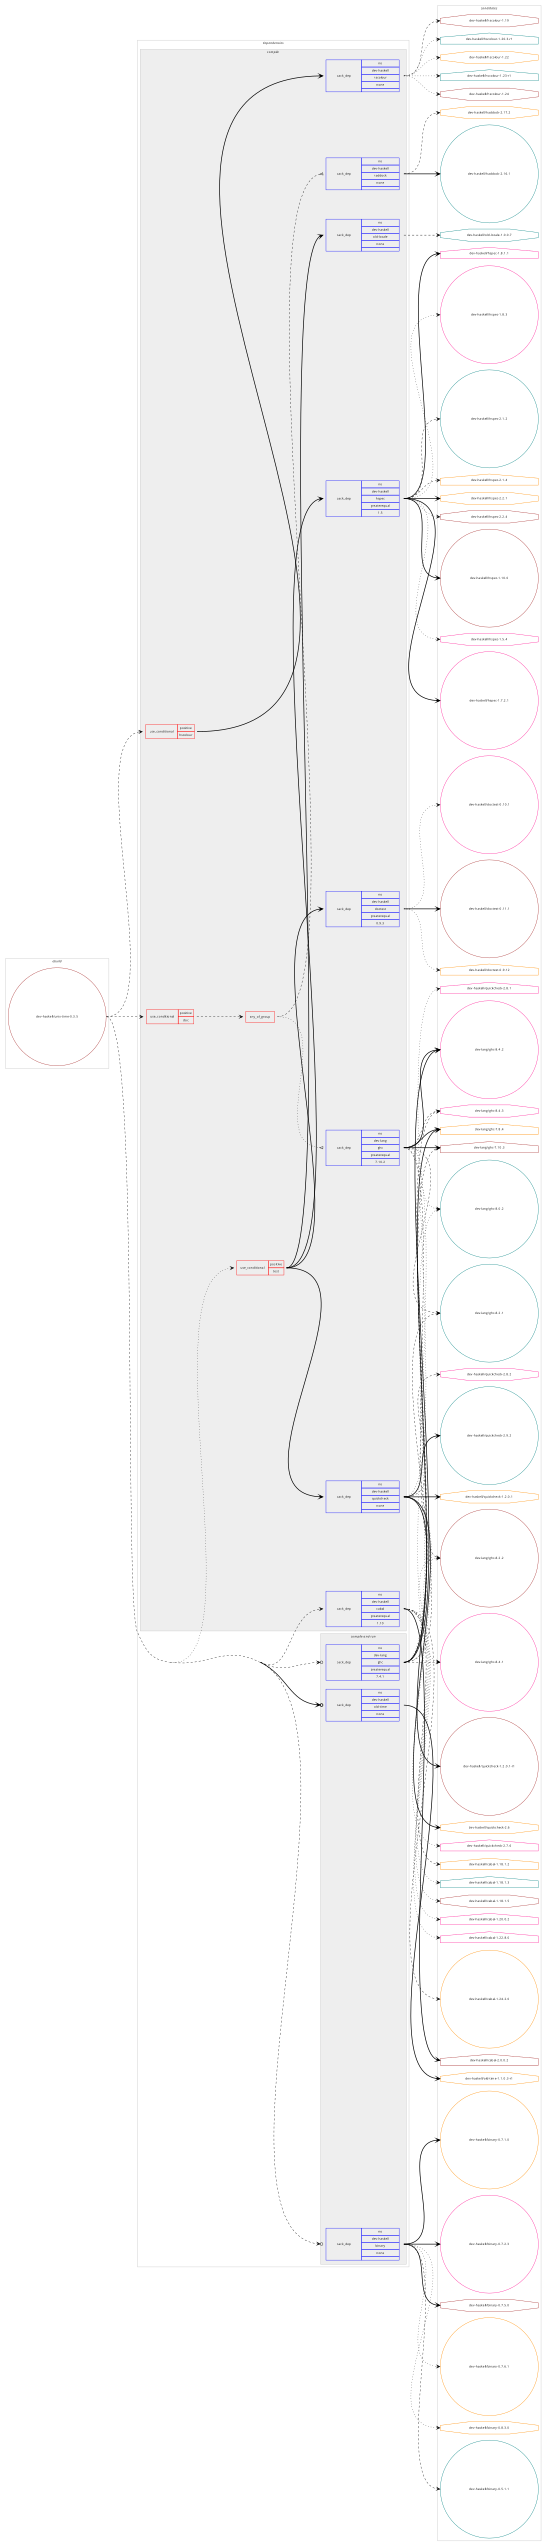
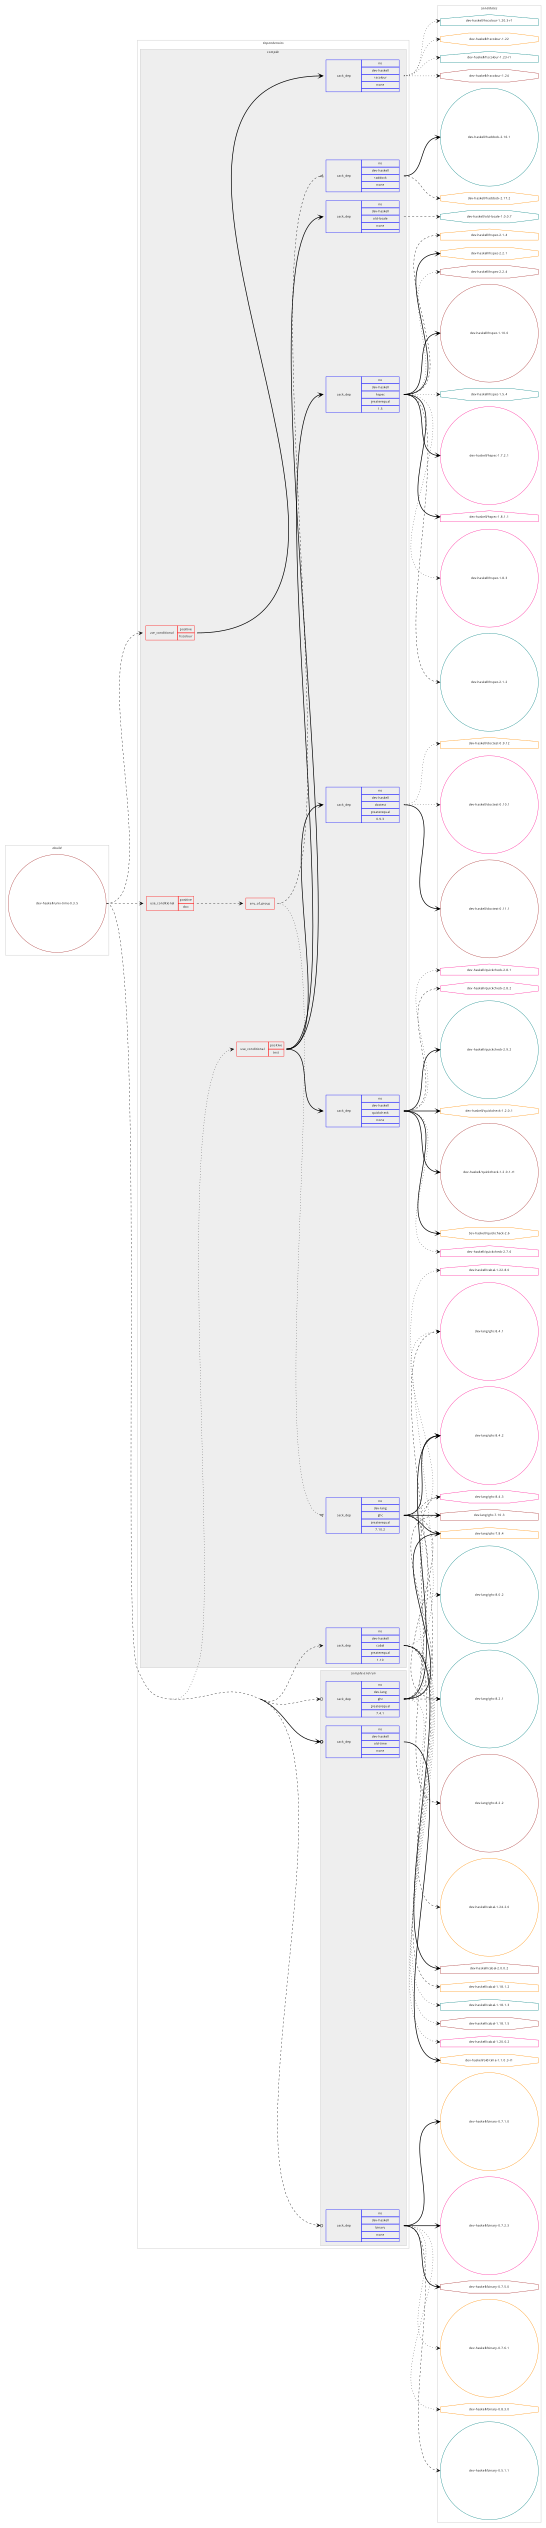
(489, 21) -> none
(489, 639) -> (489, 394)
